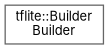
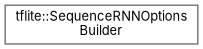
(54, 25) -> (102, 25)
